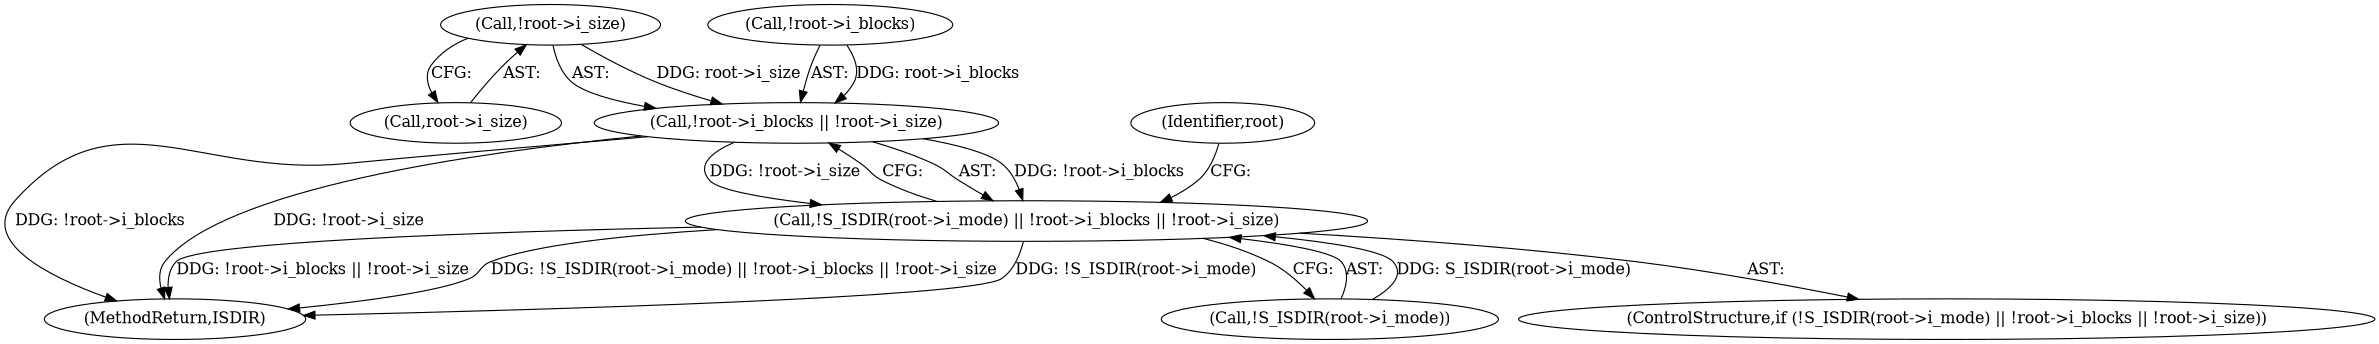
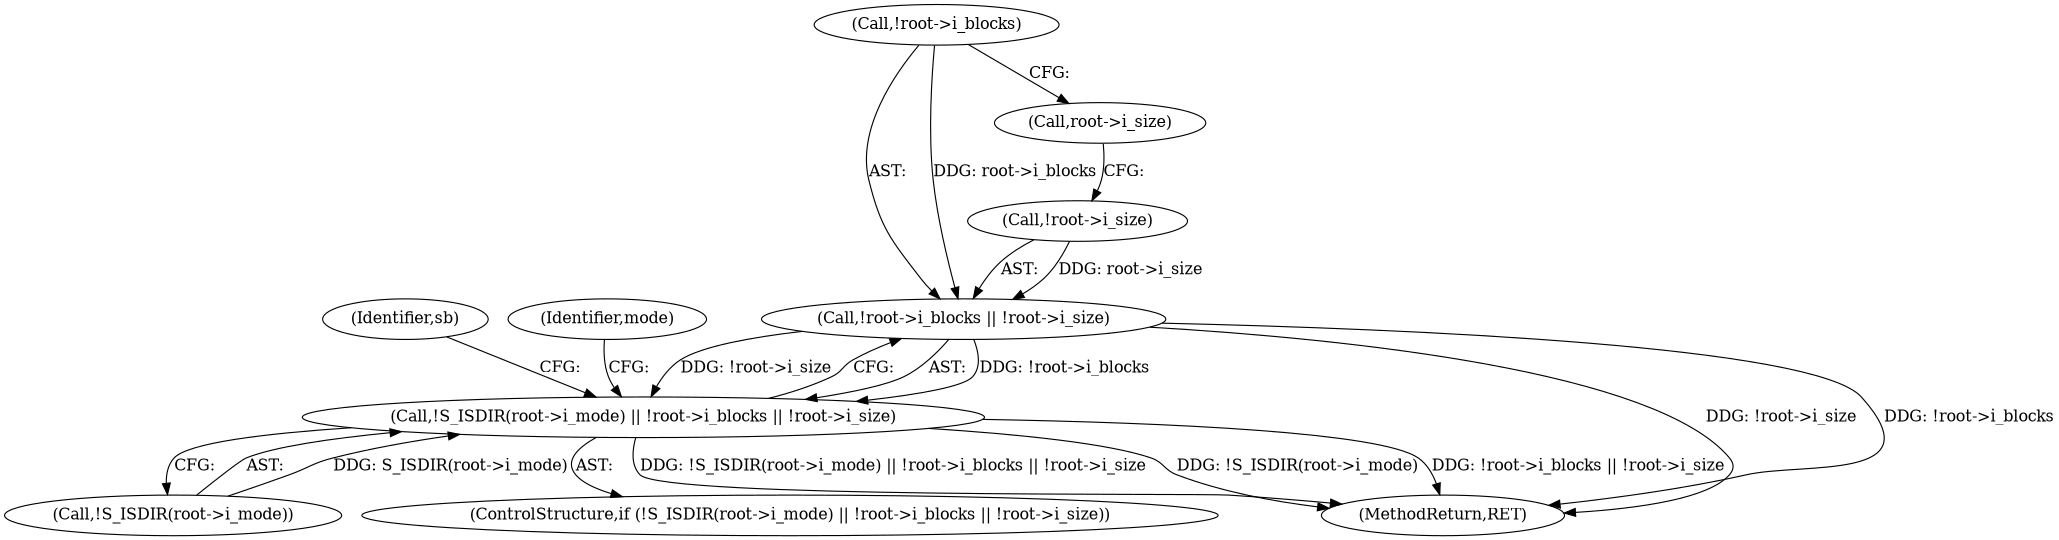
(437, 59) -> (1014, 71)
(525, 74) -> (1127, 172)
(1223, 123) -> (607, 319)
(175, 319) -> (1443, 515)
none -> (405, 319)
